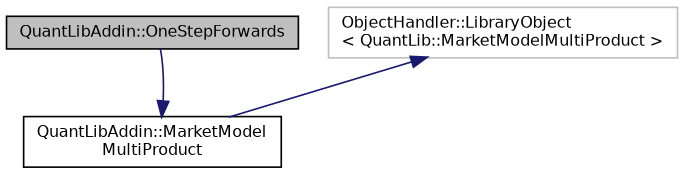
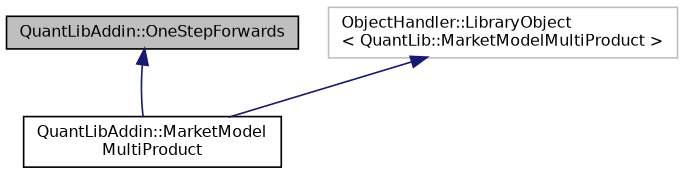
(163, 75) -> (141, 91)
